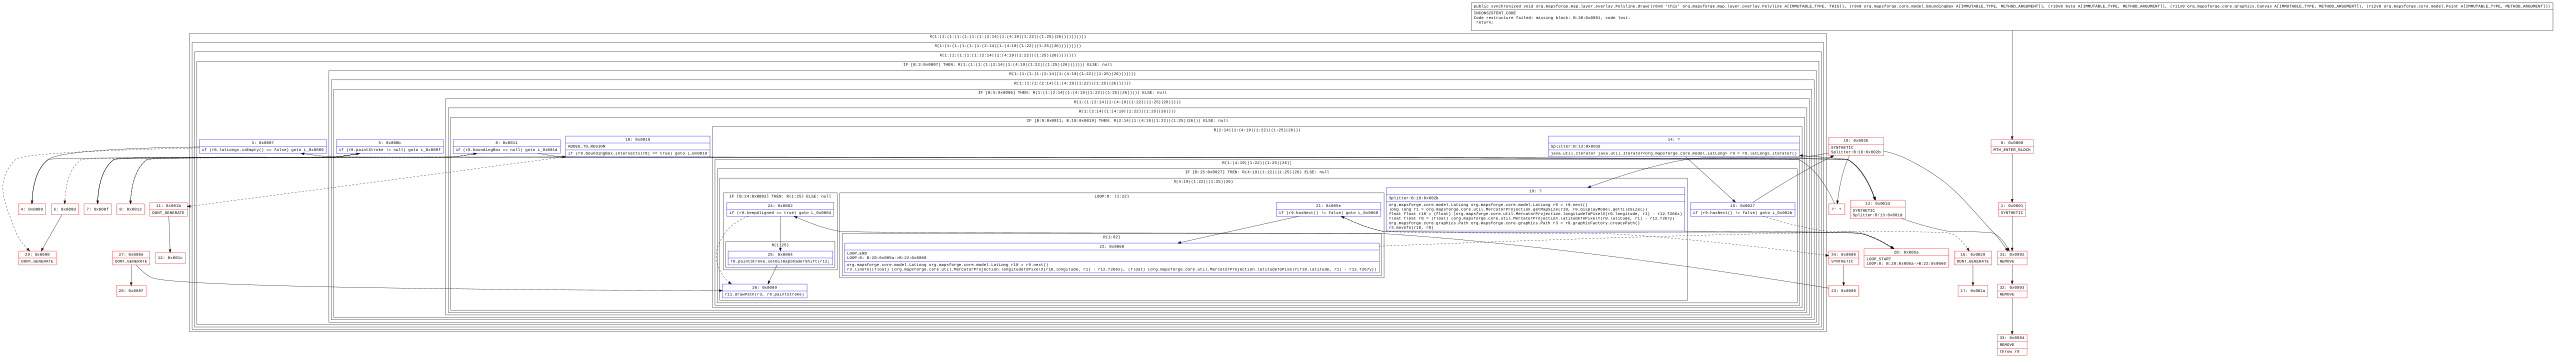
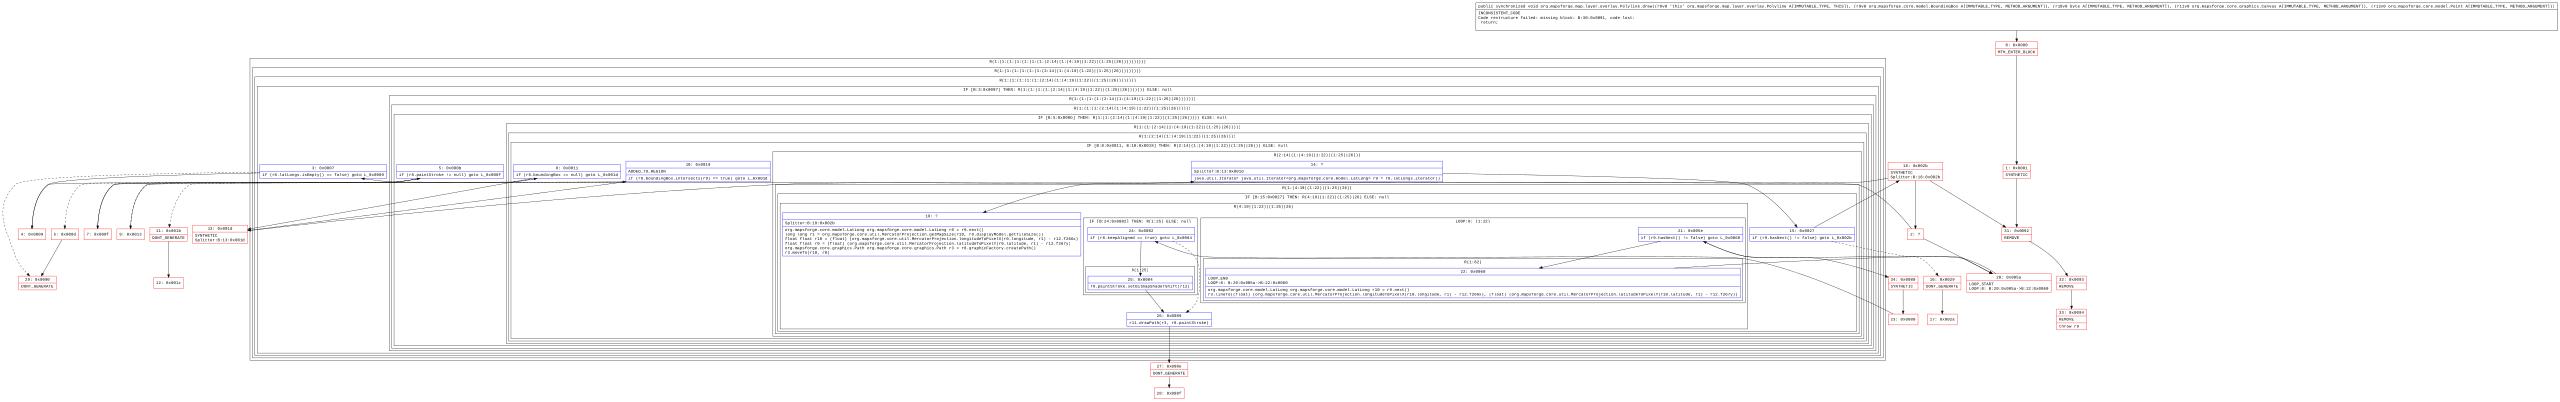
(1789, 232) -> (1957, 255)
(1957, 232) -> none
(1619, 234) -> (1836, 262)
(1624, 237) -> (1834, 259)
(425, 288) -> (1169, 343)
